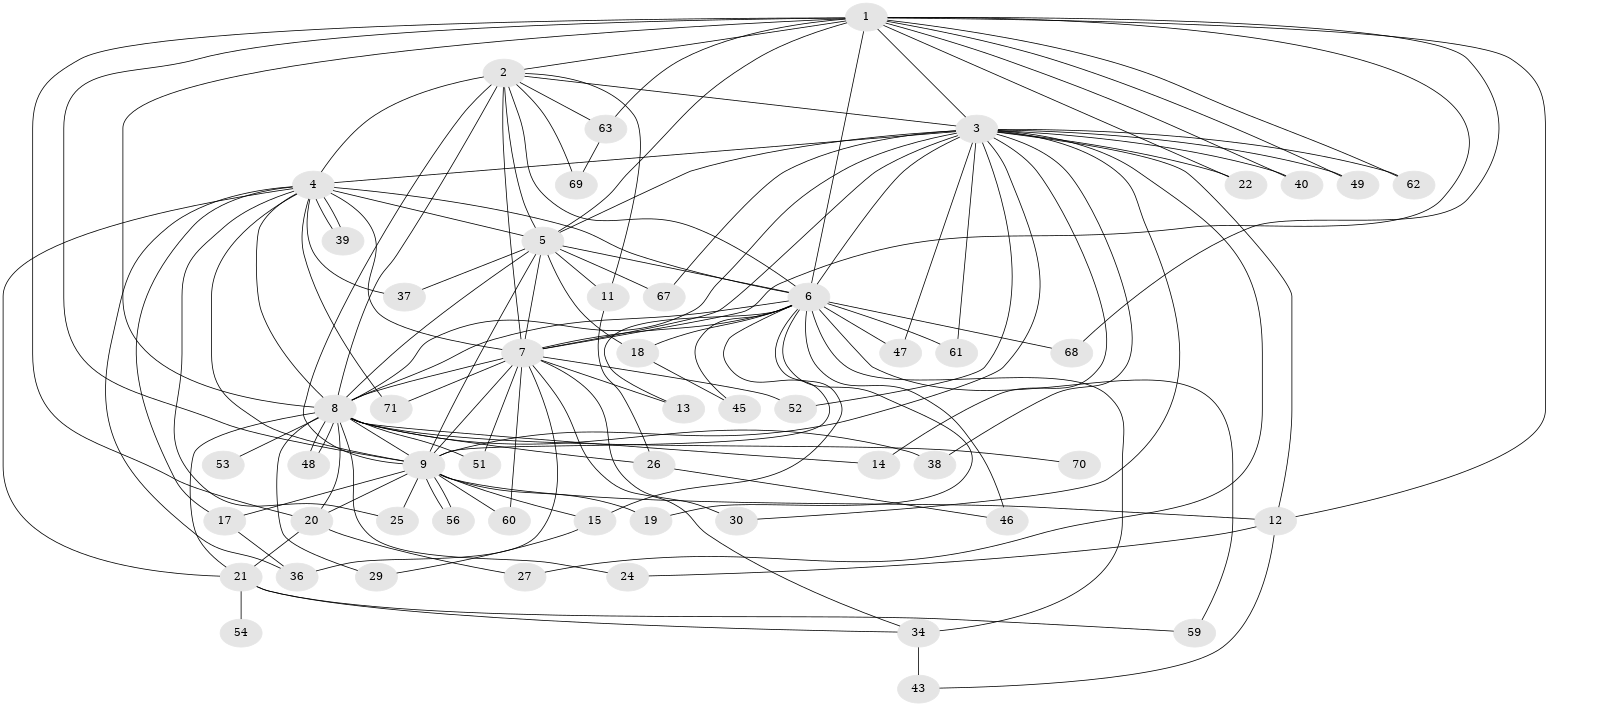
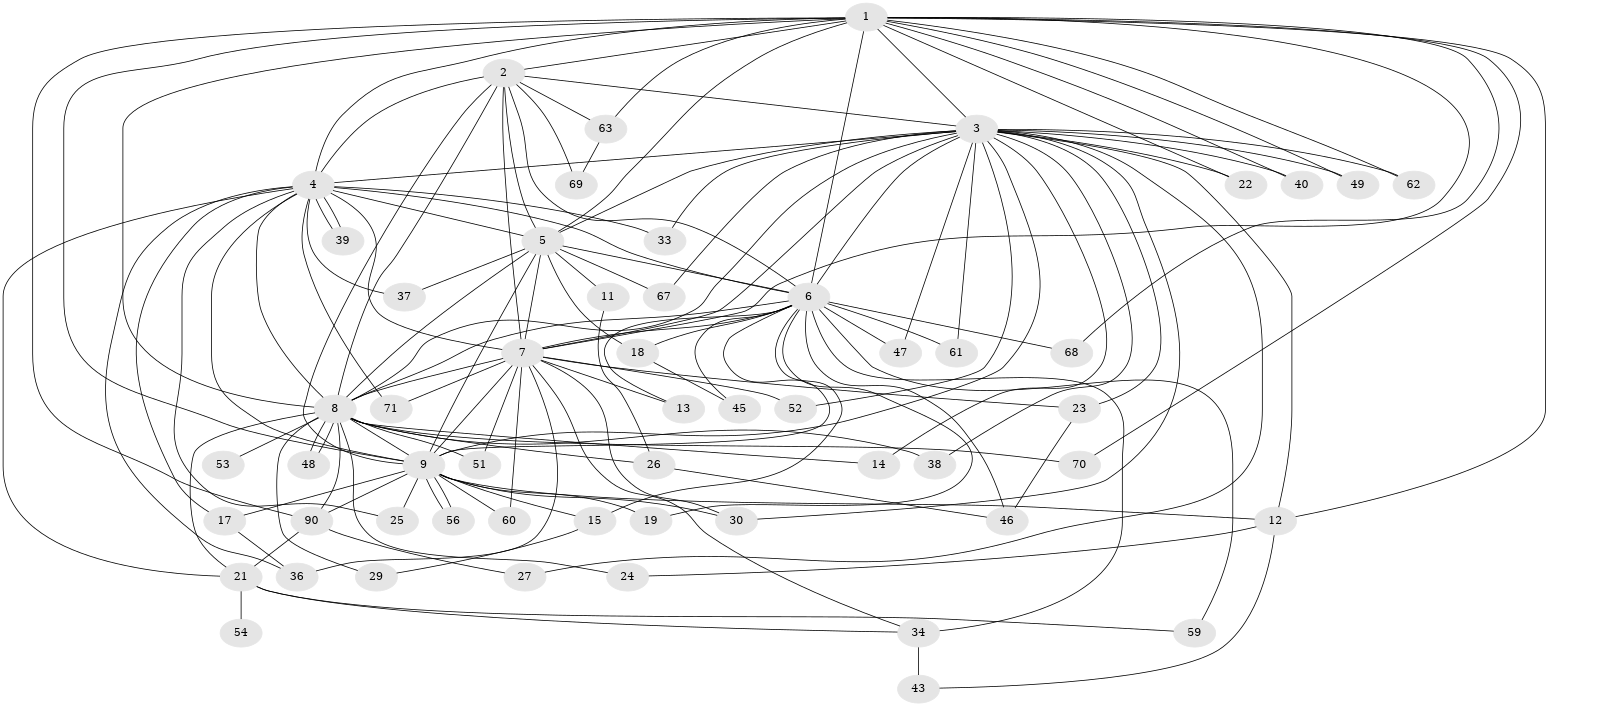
none -> (555, 43)
none -> (1497, 67)
(640, 140) -> none
none -> (665, 241)
none -> (1080, 409)
none -> (578, 498)
(312, 521) -> (312, 521)
